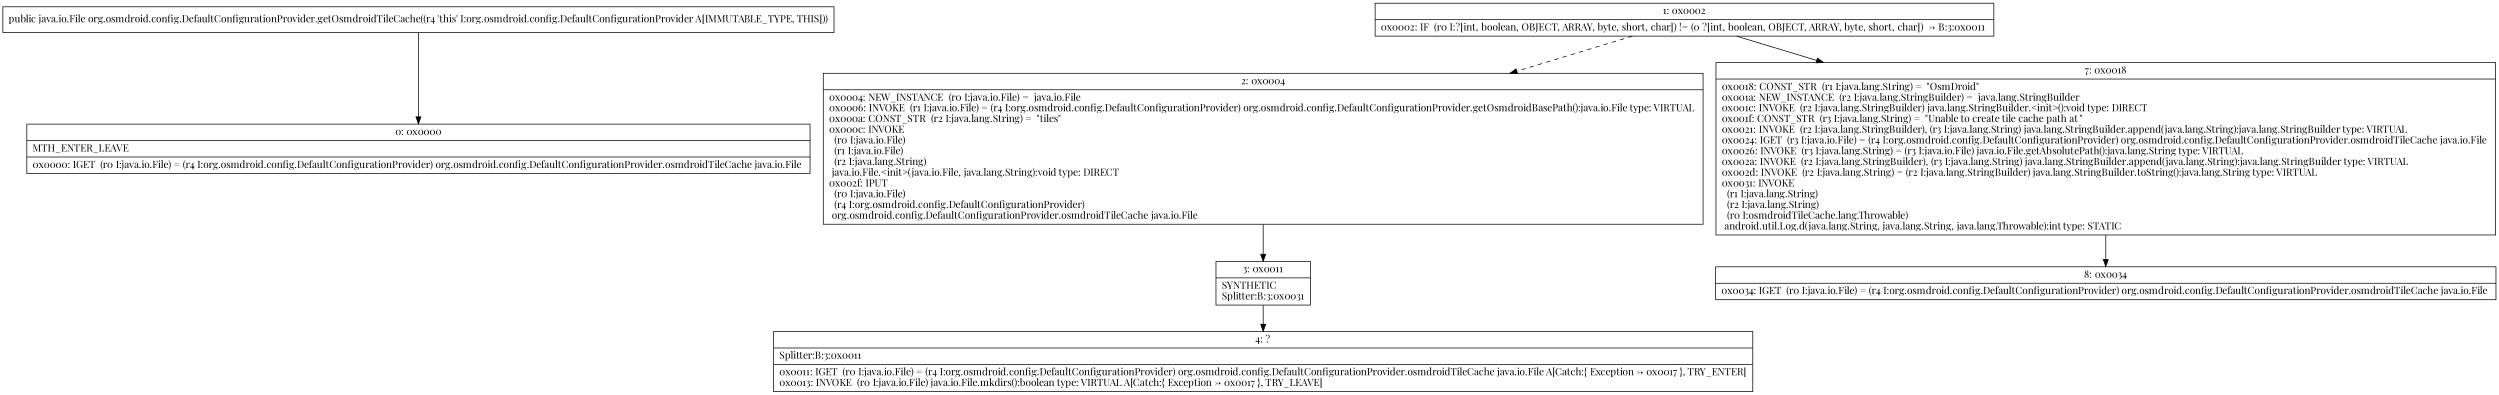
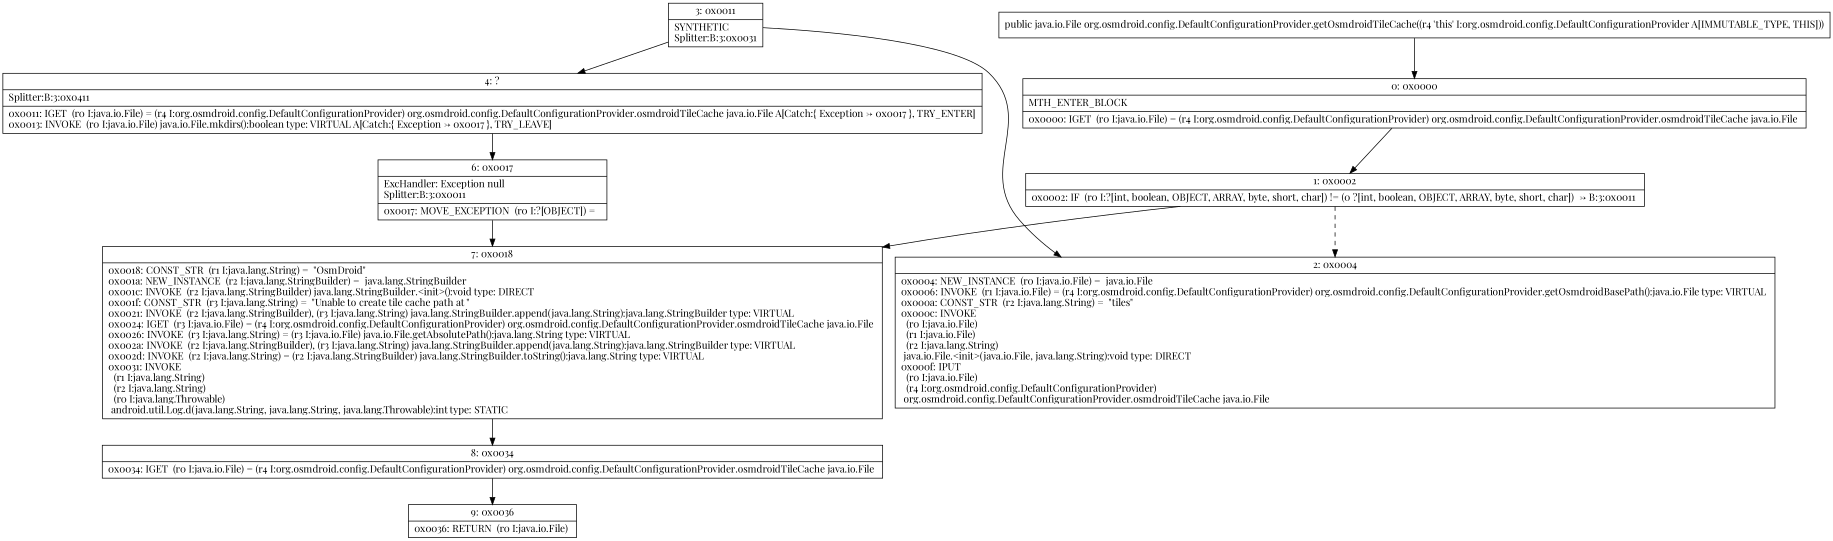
(81, 148) -> (1078, 103)
none -> (1373, 148)
(861, 183) -> (933, 367)
none -> (492, 190)
(1815, 216) -> (167, 399)
(1263, 239) -> (977, 65)
(820, 356) -> (49, 98)
none -> (492, 521)
